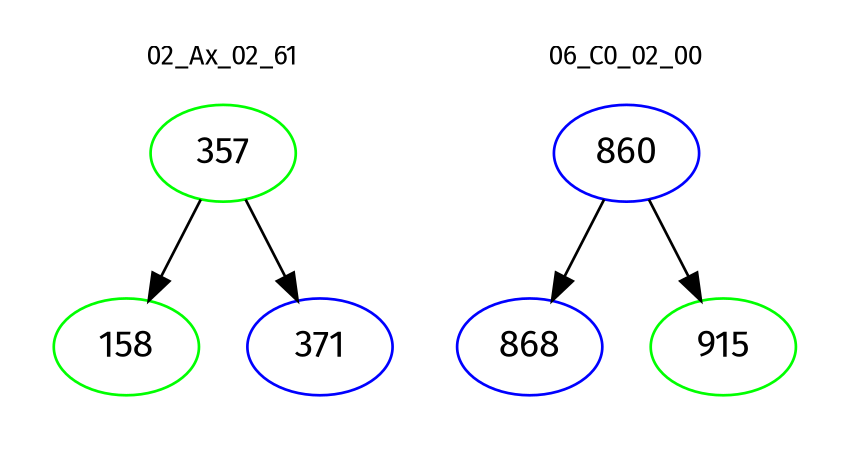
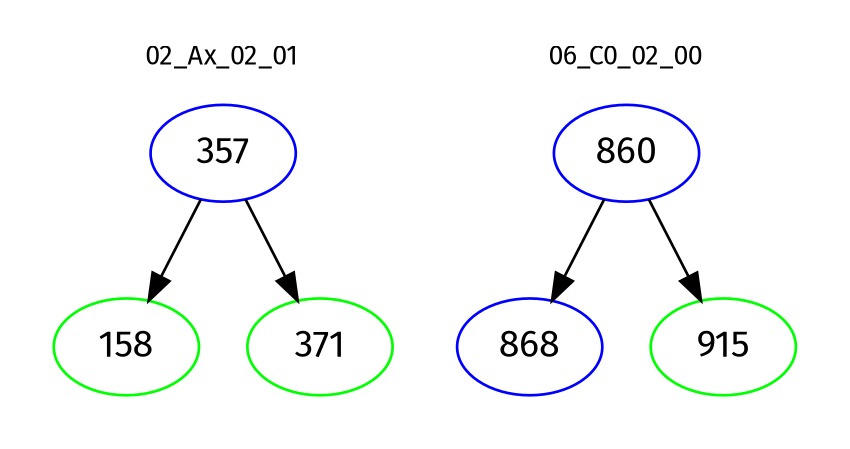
(223, 58) -> (223, 58)
(223, 153) -> (223, 153)
(320, 347) -> (320, 347)
